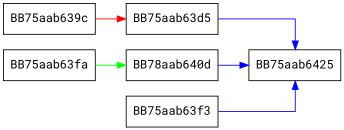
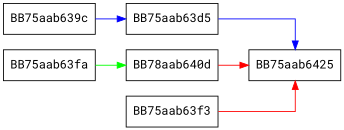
(106, 19) -> (106, 19)
(229, 65) -> (229, 65)
(268, 112) -> (268, 112)
